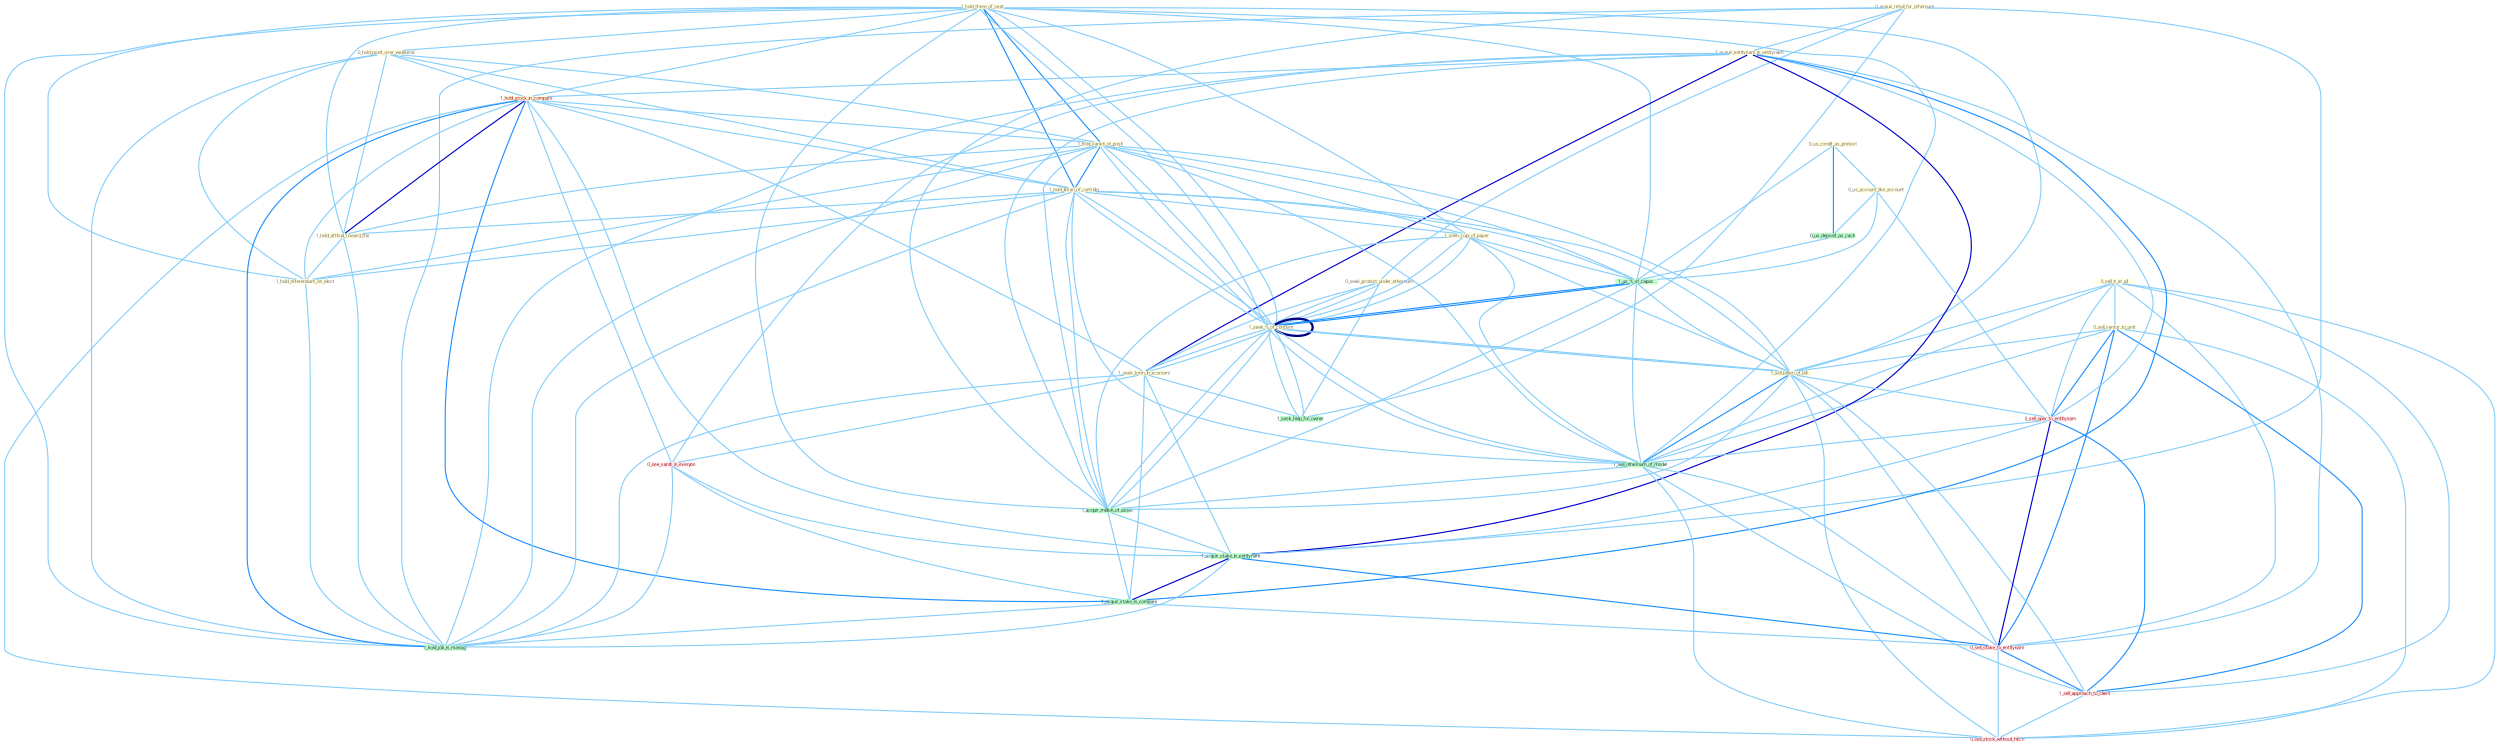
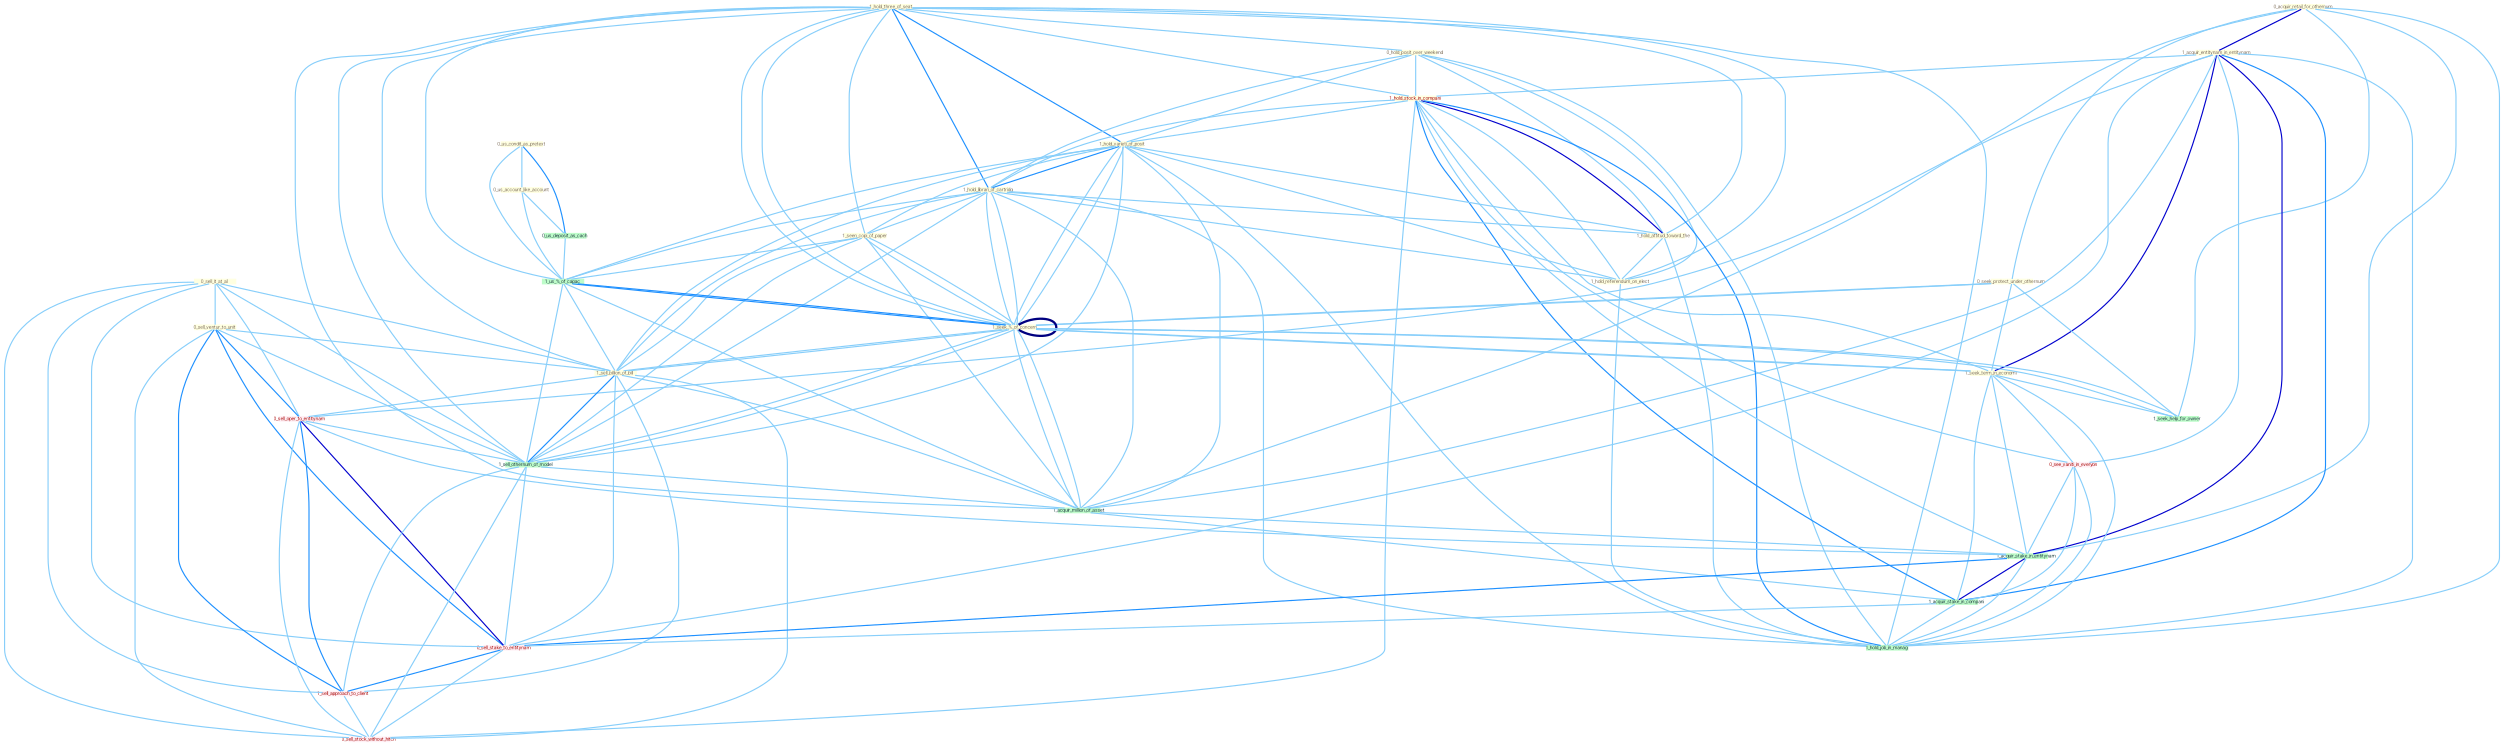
(1809, 35) -> (2260, 30)
(1968, 310) -> (282, 595)
